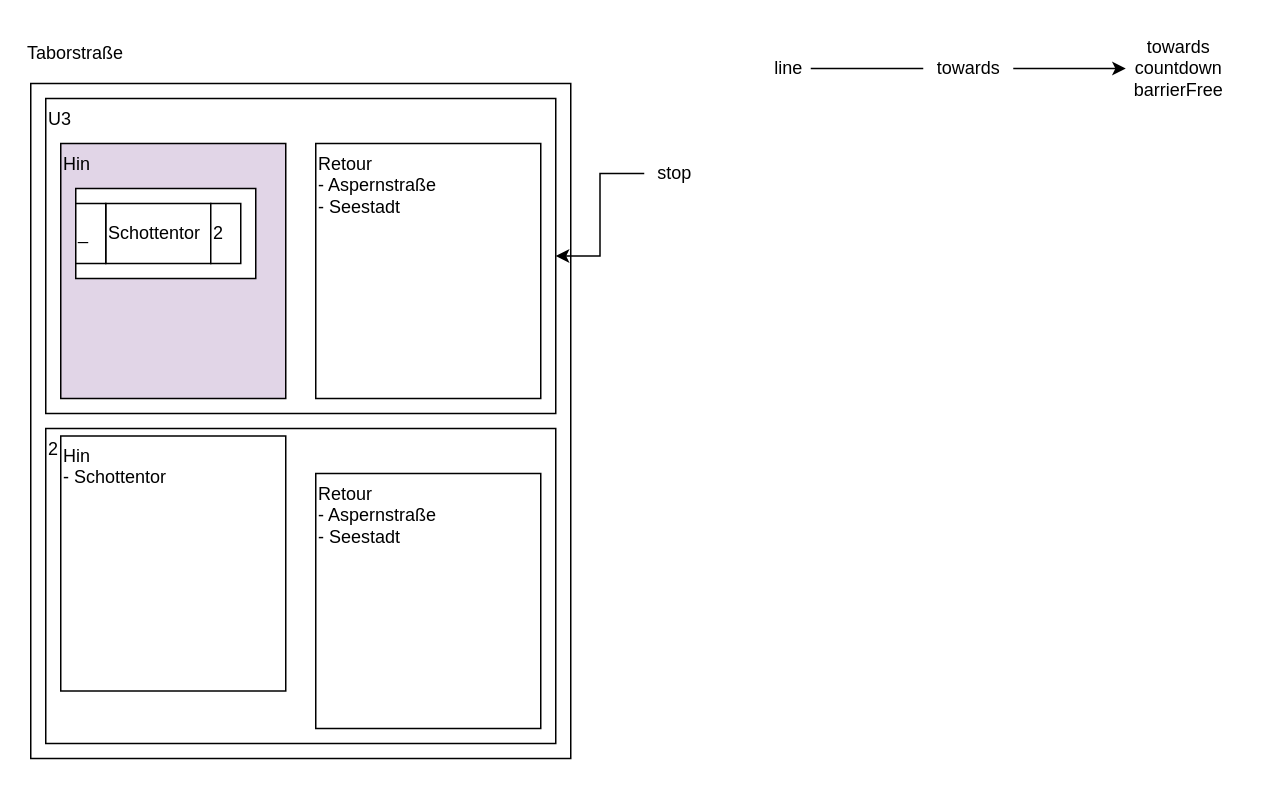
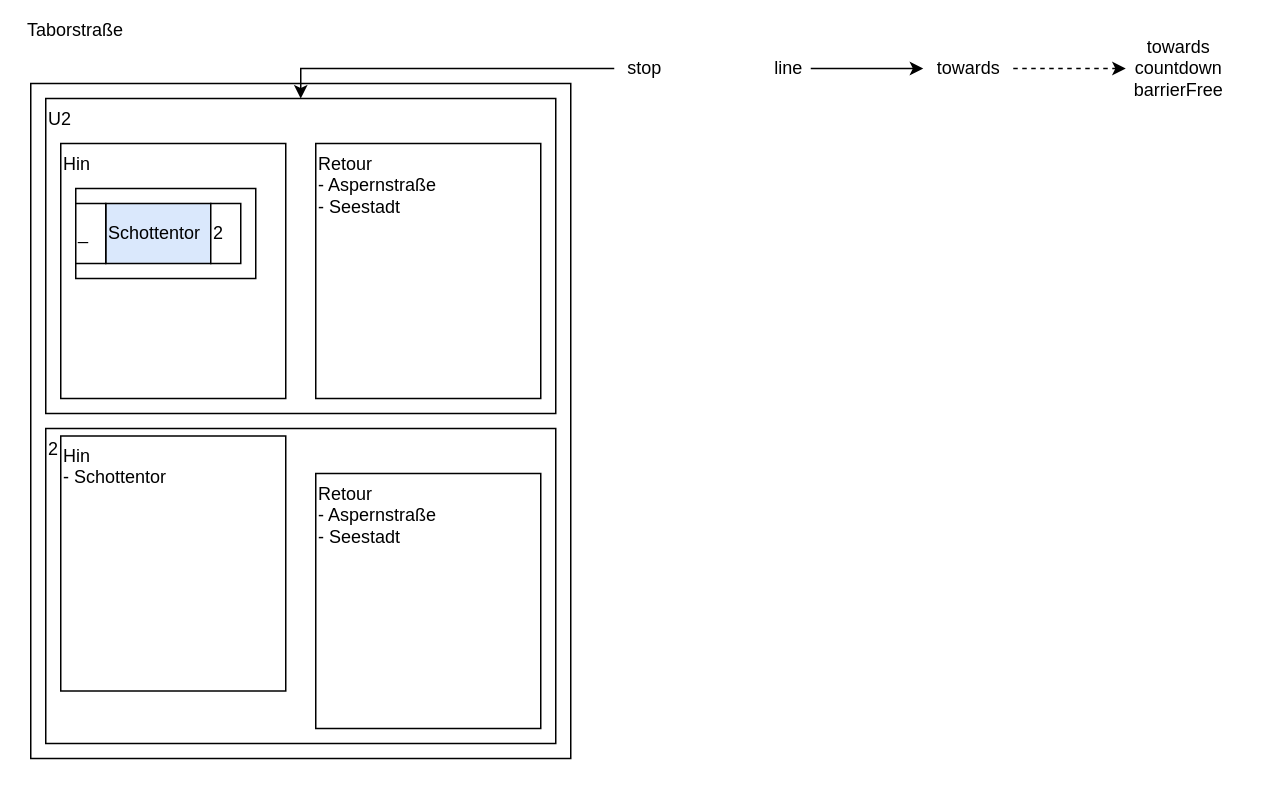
(76, 53) -> (76, 31)
(916, 68) -> (912, 68)
(1065, 68) -> (1065, 68)
(59, 120) -> (59, 120)
(77, 165) -> (77, 165)
(674, 173) -> (644, 68)
(158, 233) -> (158, 233)
